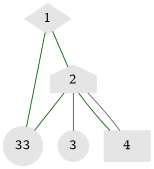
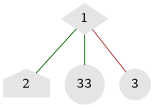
(49, 112) -> none
(73, 112) -> (109, 51)
(127, 146) -> none
